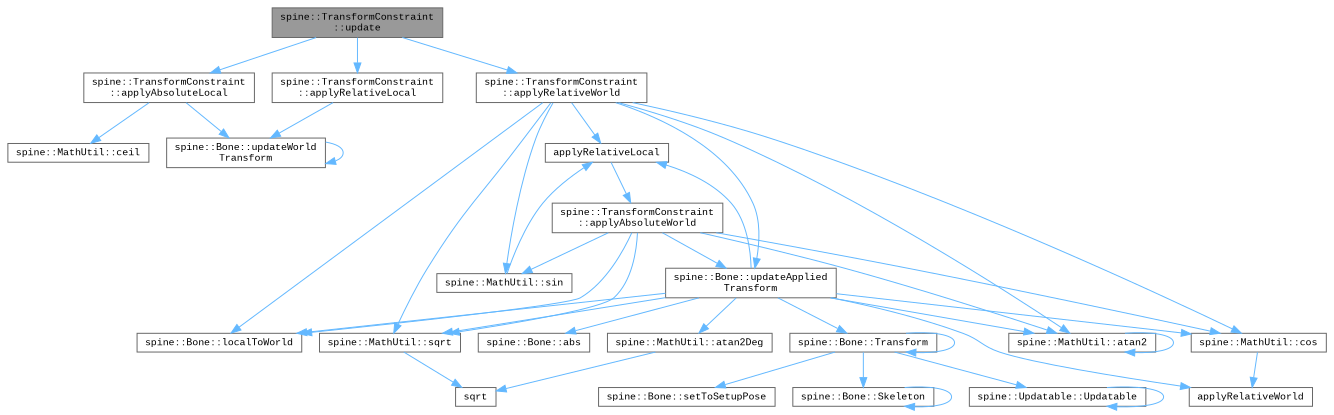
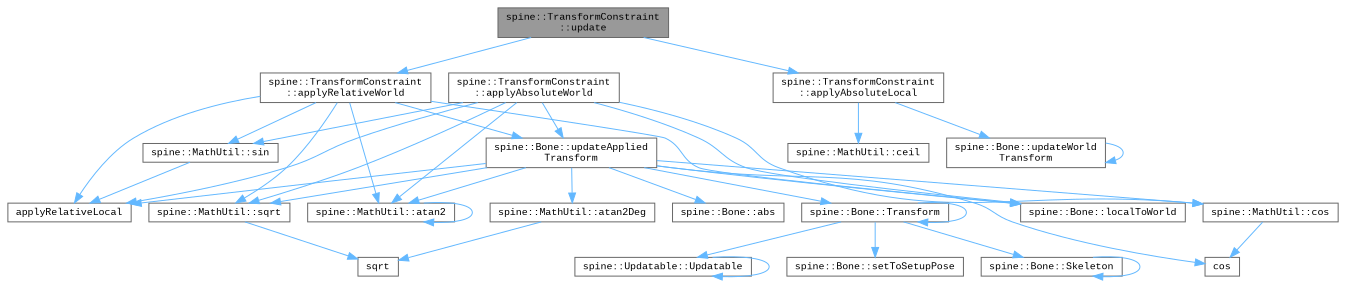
(357, 88) -> none
(619, 178) -> (309, 159)
(938, 200) -> none
(1251, 397) -> (1222, 267)
